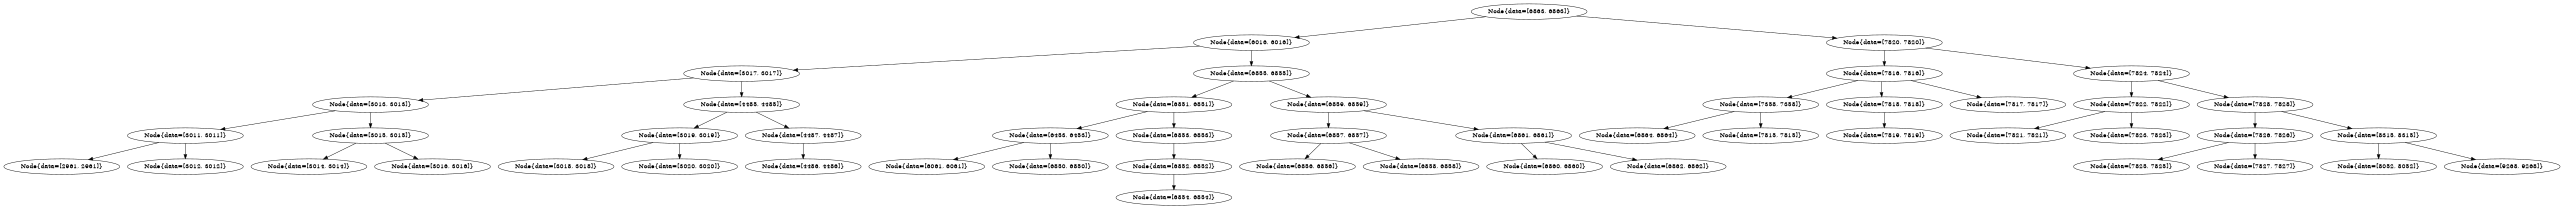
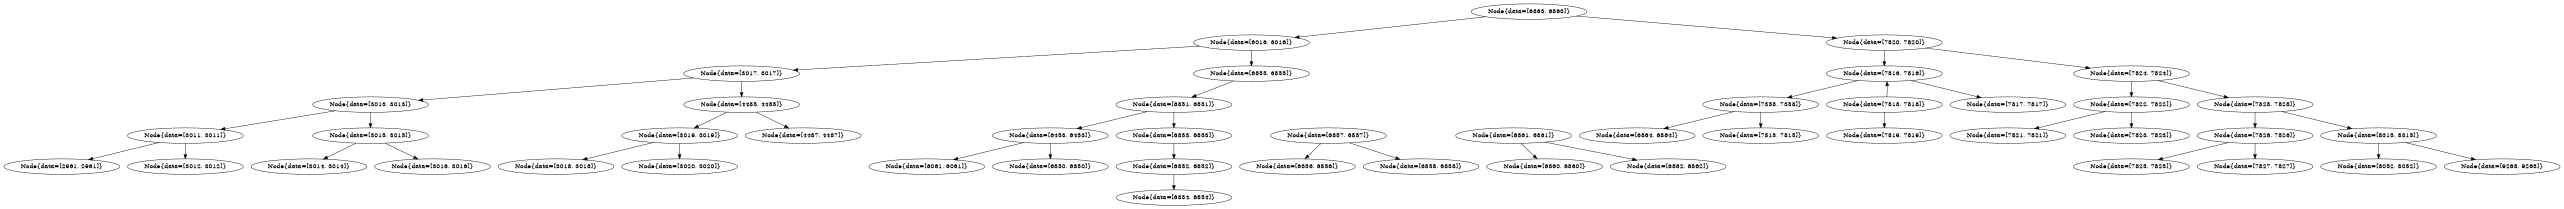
(1881, 87) -> (1887, 91)
(1328, 105) -> none
(803, 167) -> none
